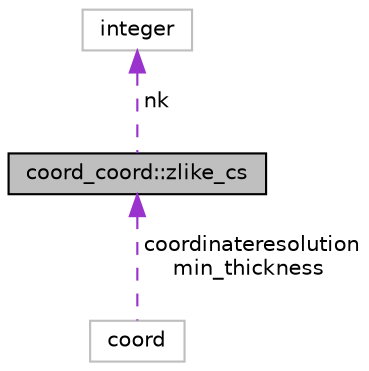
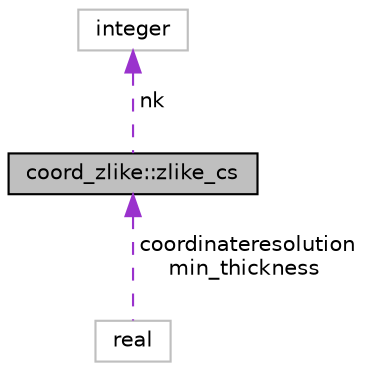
(137, 174) -> (133, 174)
(137, 341) -> (133, 341)
